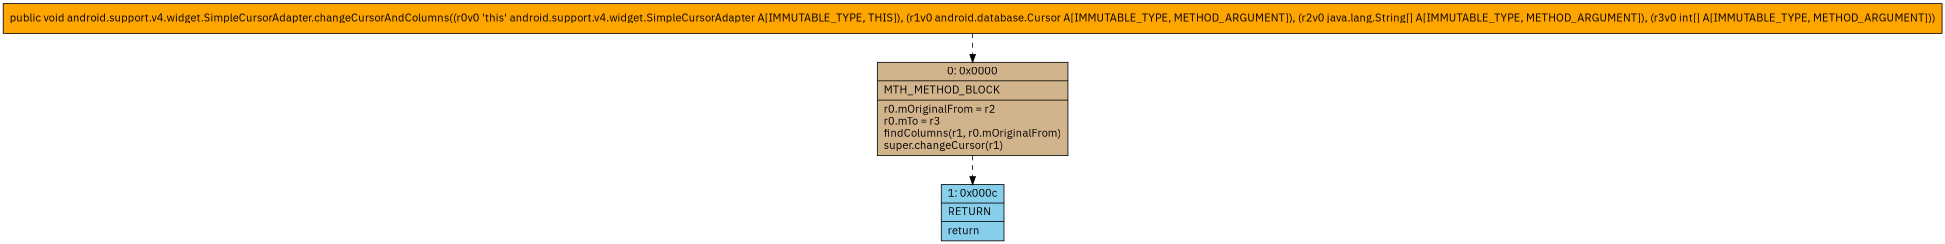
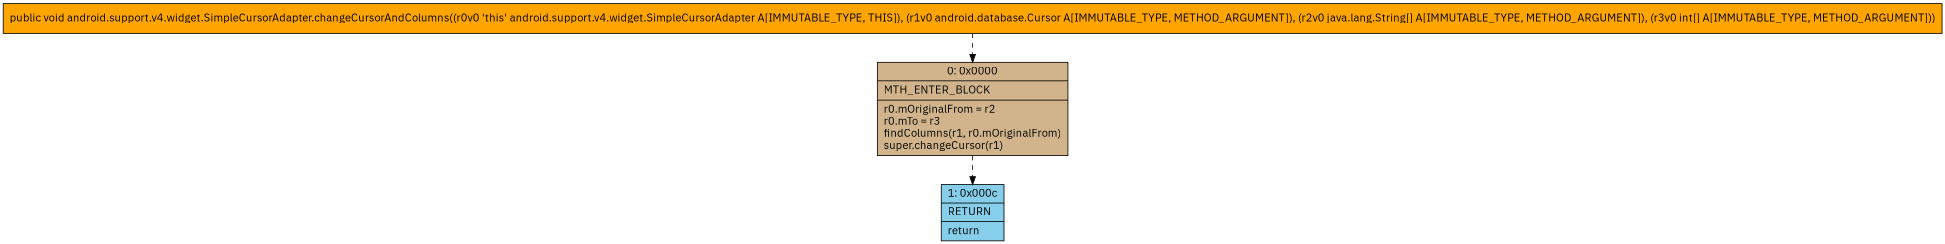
(942, 90) -> (937, 90)
